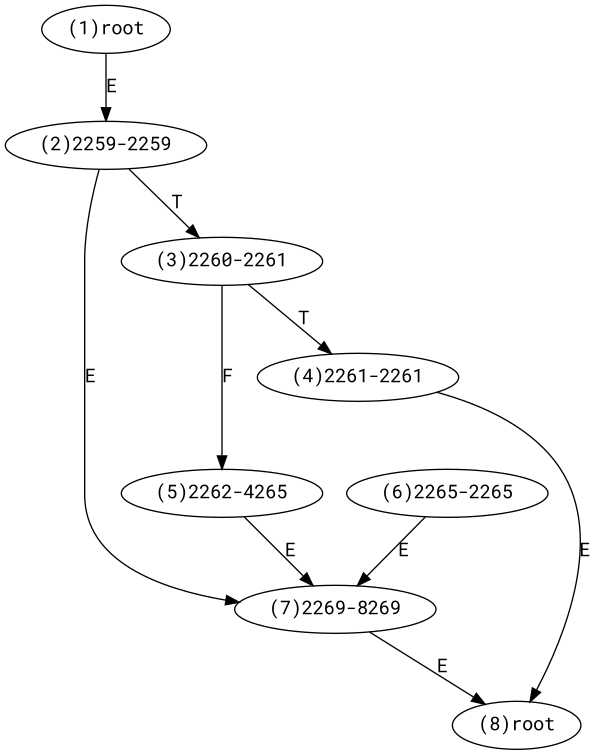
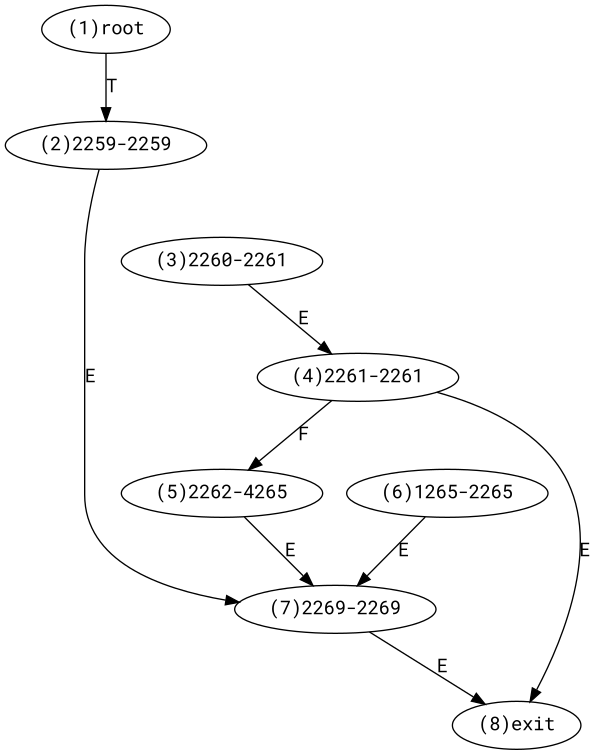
(112, 87) -> (112, 87)
(159, 199) -> none
(304, 319) -> (304, 319)
(222, 371) -> (296, 431)
(447, 493) -> (447, 493)
(335, 609) -> (335, 609)
(517, 725) -> (517, 725)
